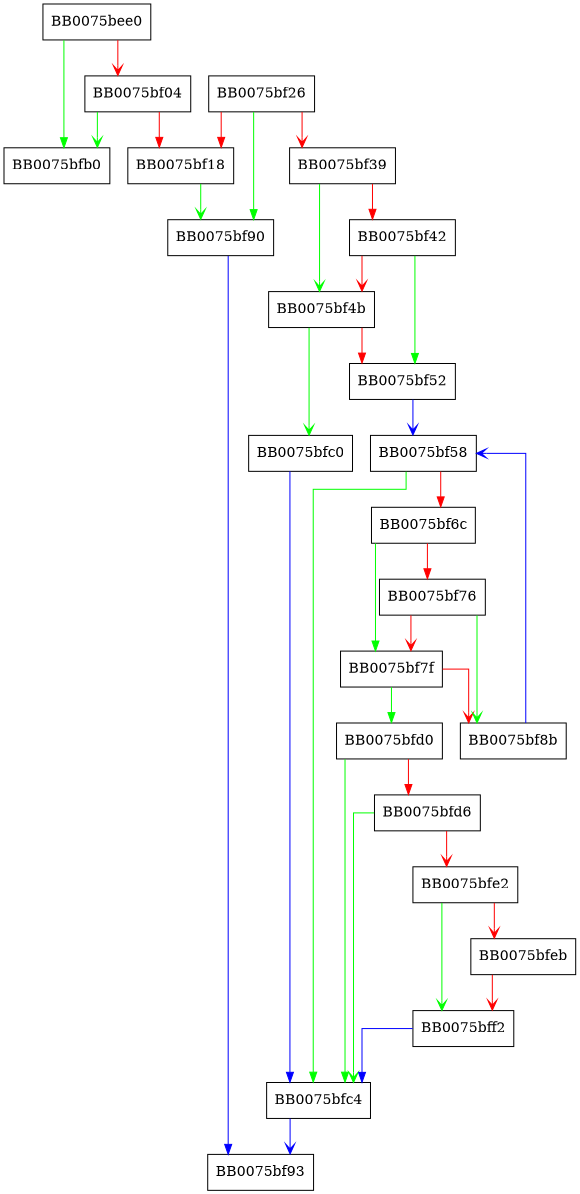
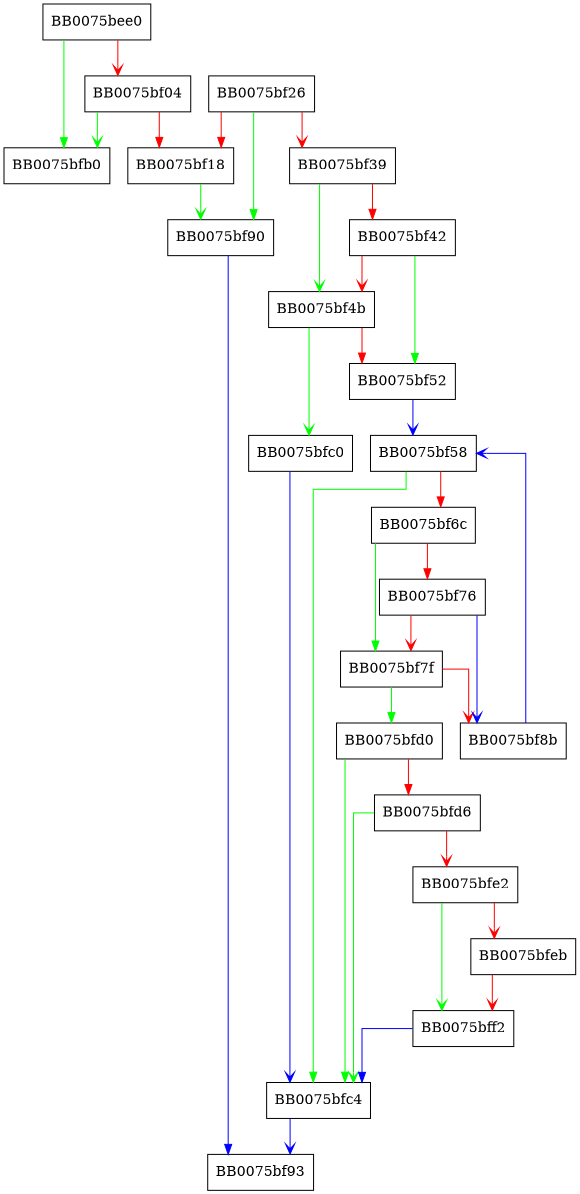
(477, 664) -> (477, 664)
(290, 772) -> (290, 772)
